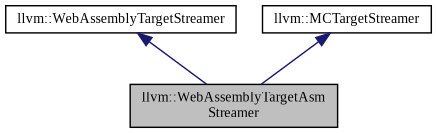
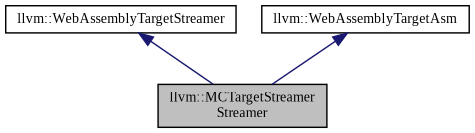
(347, 19) -> (366, 19)
(234, 106) -> (242, 106)
